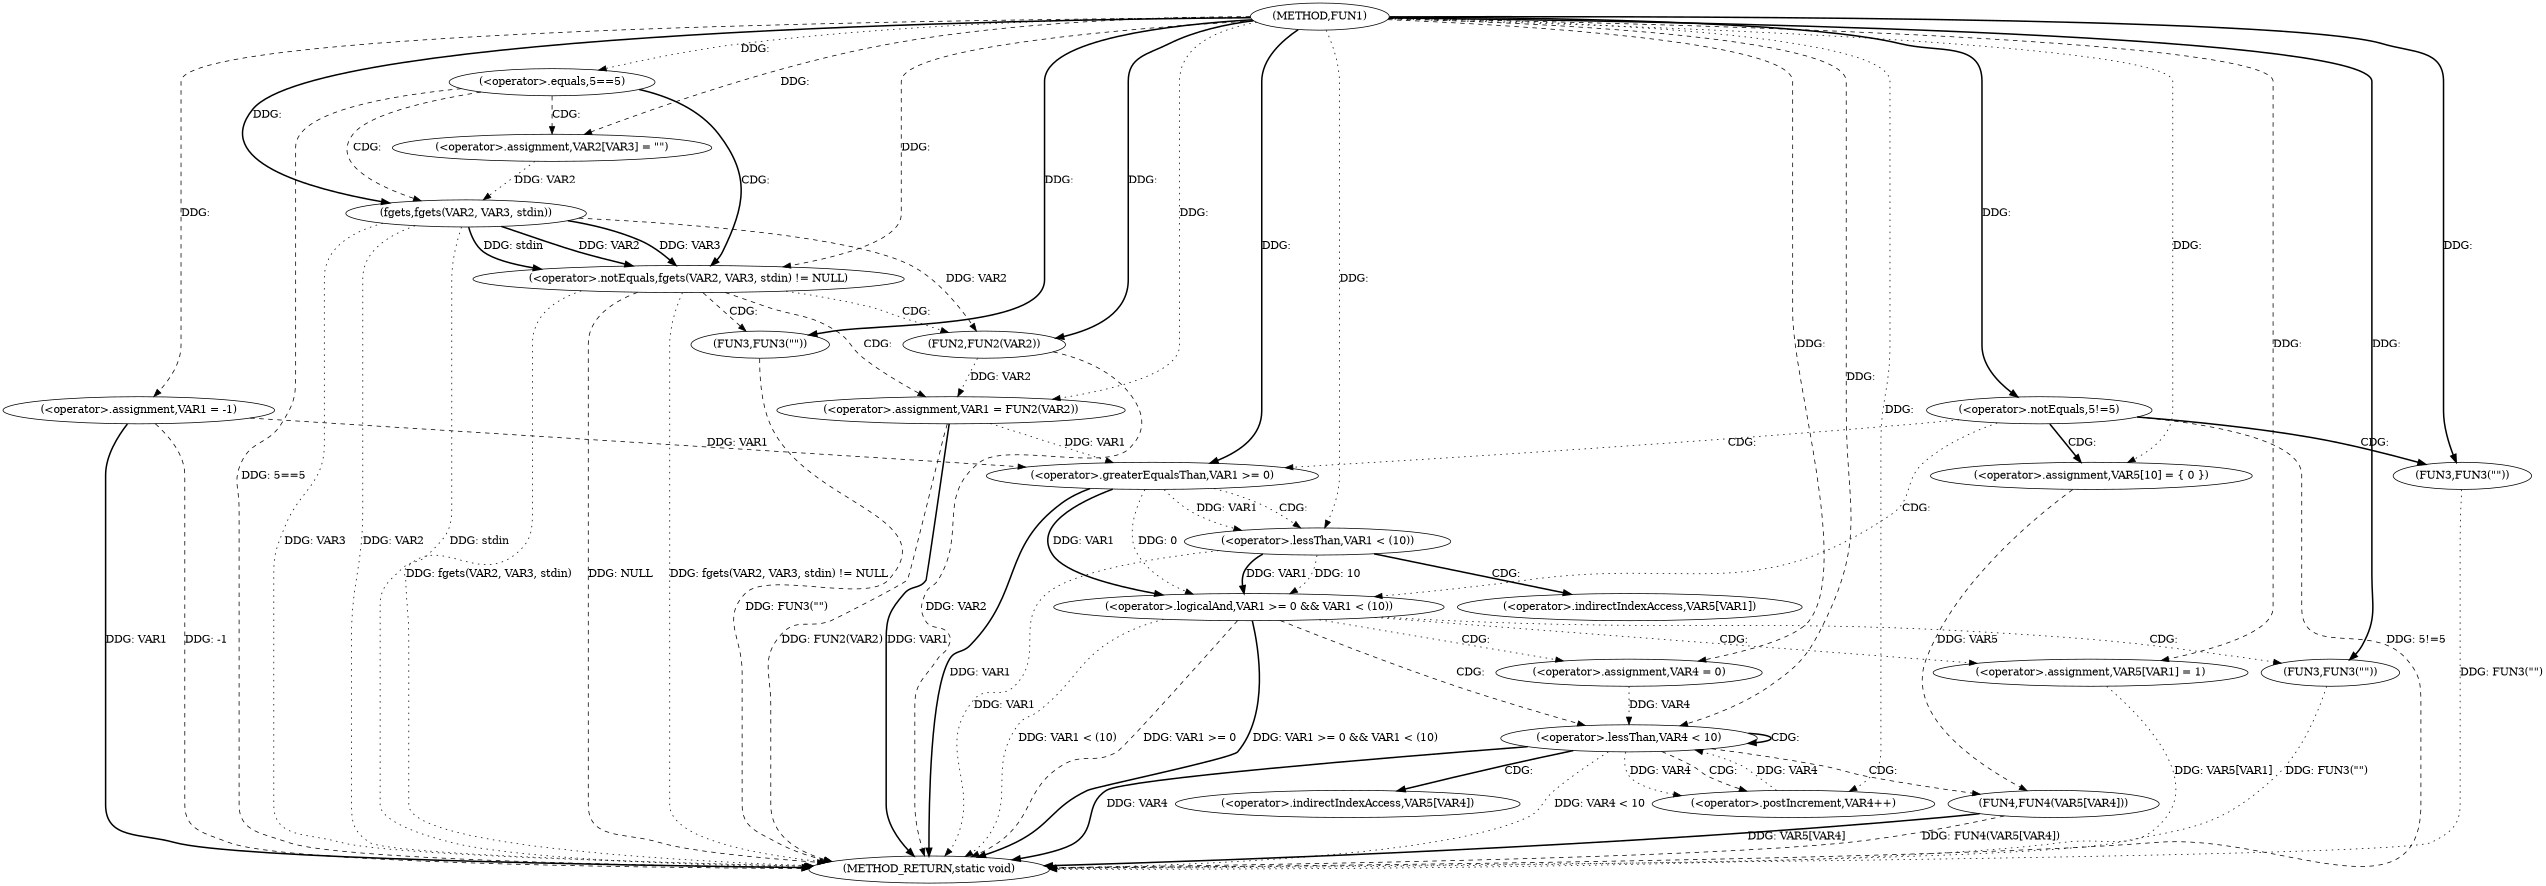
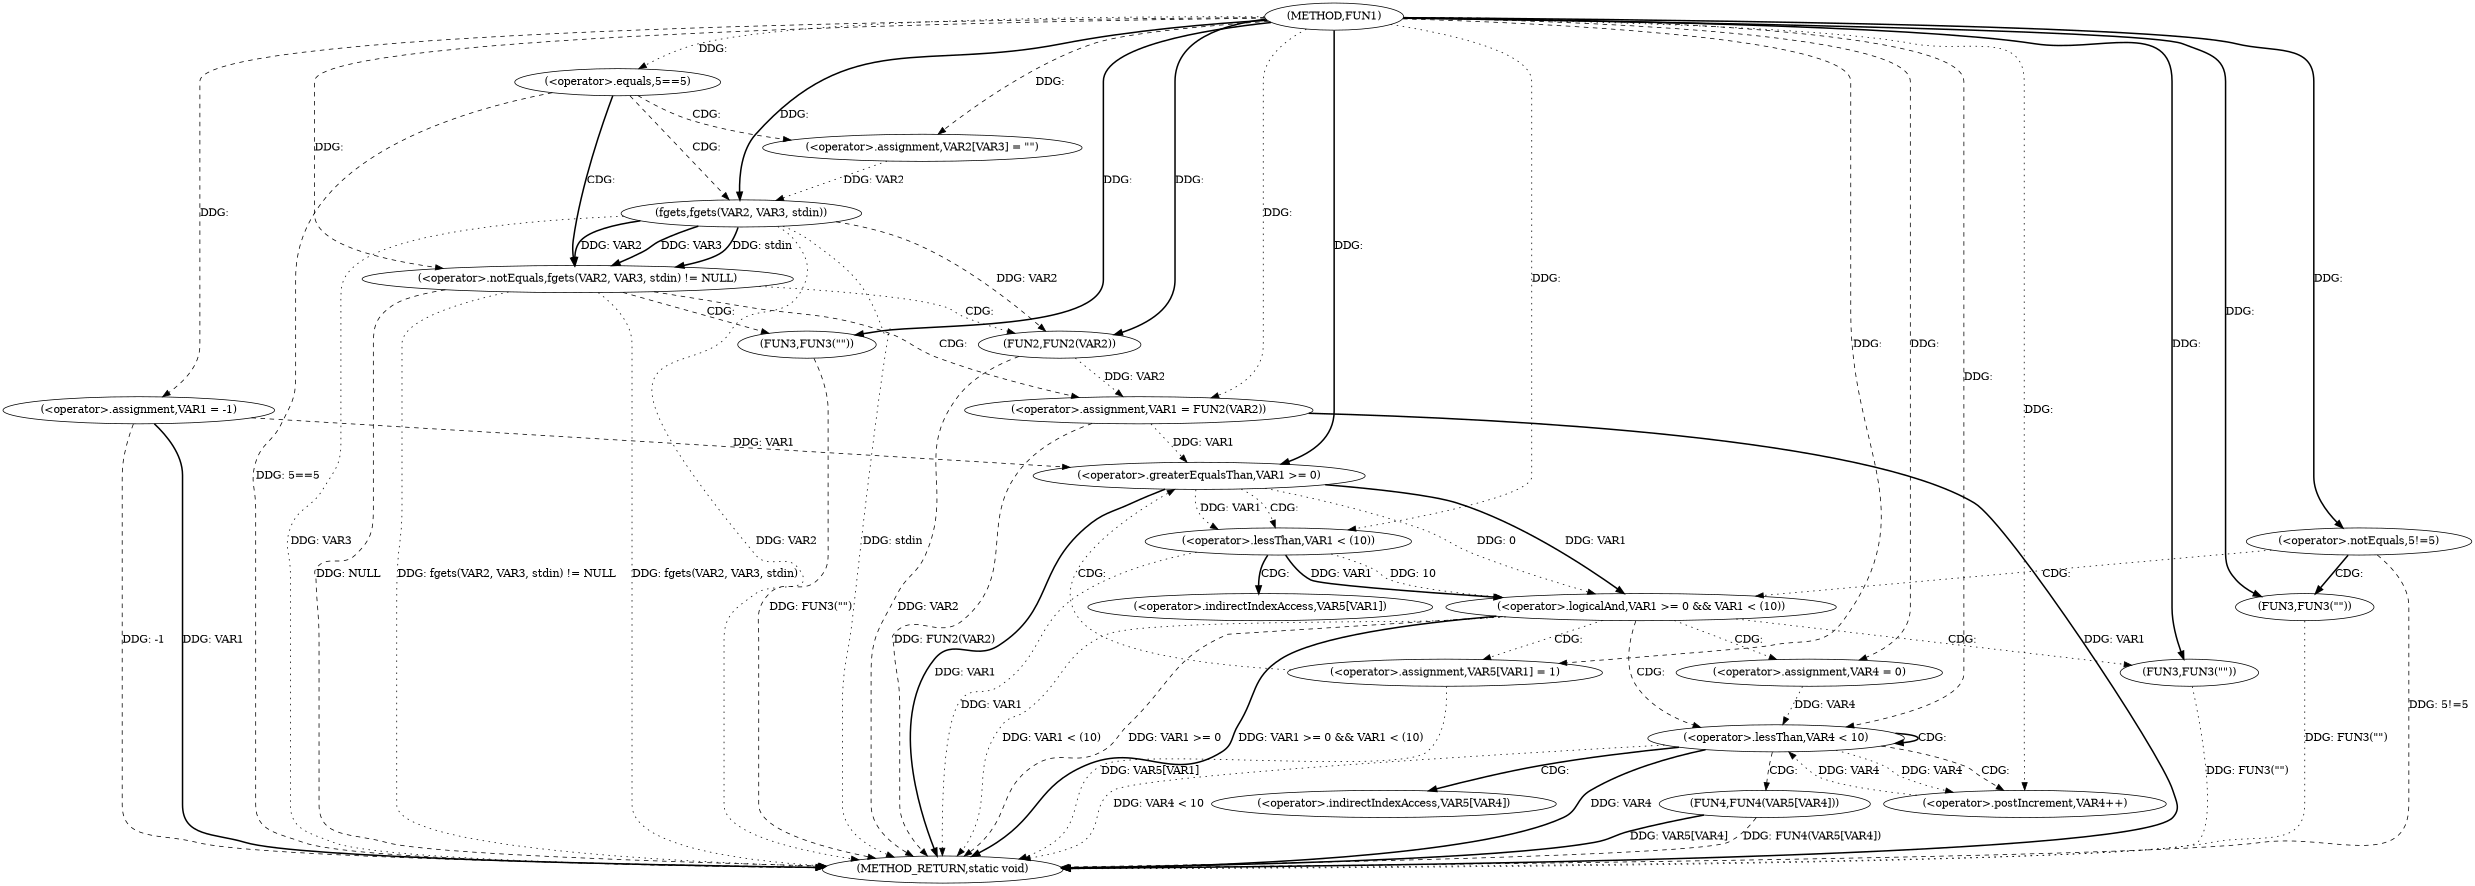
(1626, 446) -> (1090, 629)
(2091, 476) -> none
